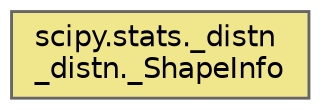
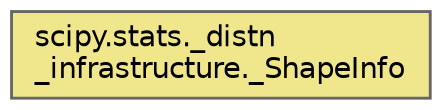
(160, 55) -> (221, 55)
